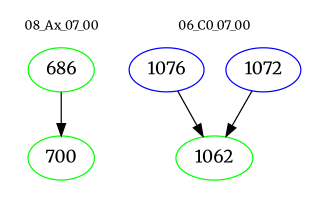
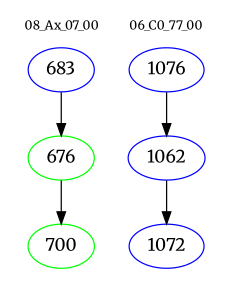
(215, 26) -> (167, 26)
none -> (61, 70)
(61, 70) -> (61, 158)
(242, 108) -> (167, 196)
(214, 158) -> (167, 158)
